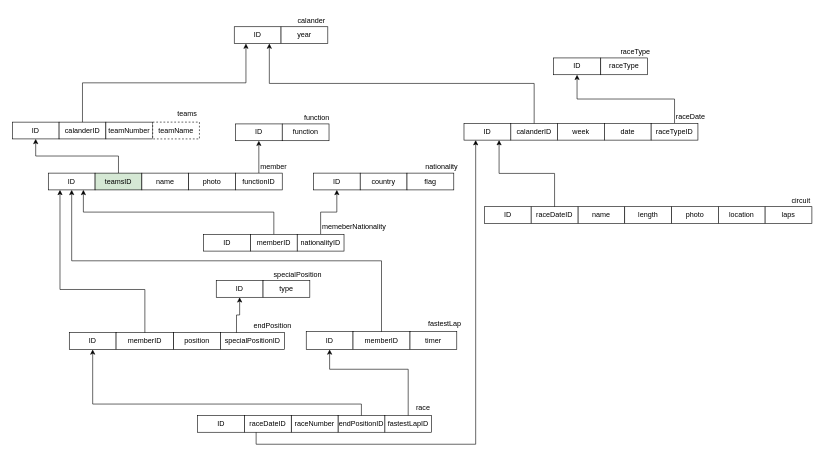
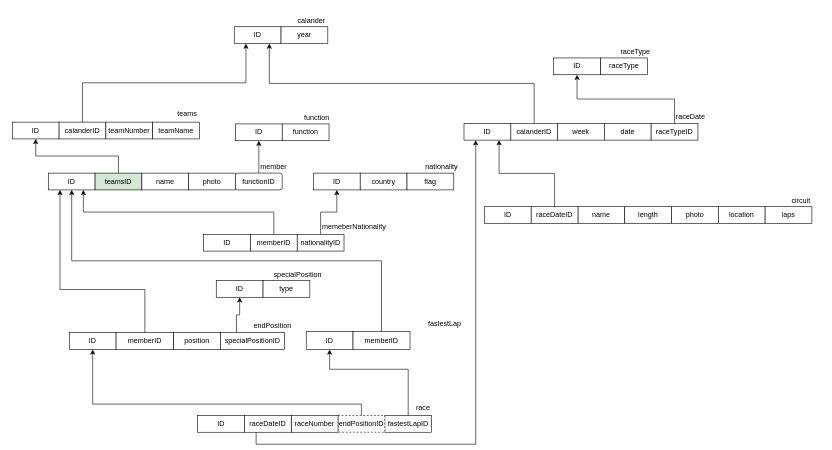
(176, 131) -> (176, 131)
(259, 182) -> (259, 182)
(434, 341) -> none
(362, 424) -> (362, 424)
